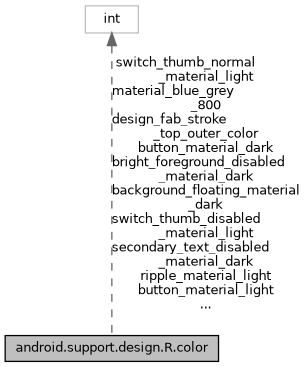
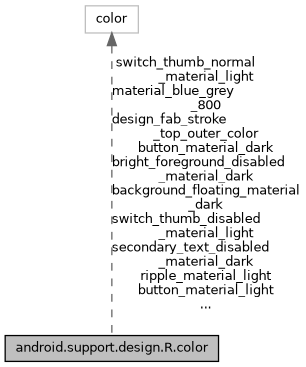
(112, 19) -> (112, 19)
